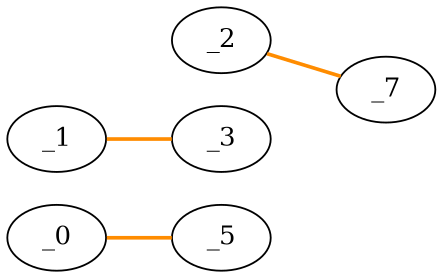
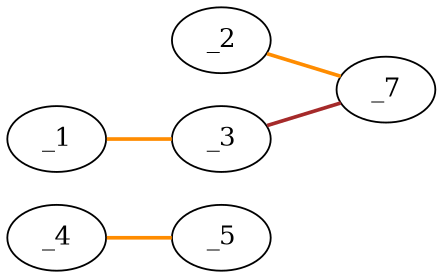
none -> (304, 114)
(57, 238) -> (57, 238)
